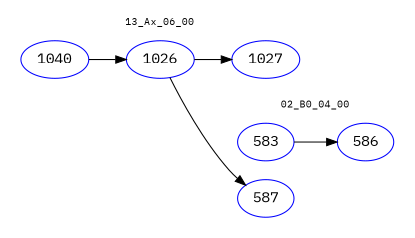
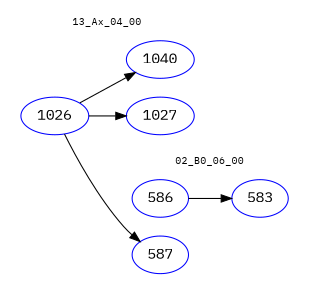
(160, 22) -> (108, 22)
(102, 60) -> (103, 90)
(316, 105) -> (210, 161)
(310, 142) -> (205, 198)
